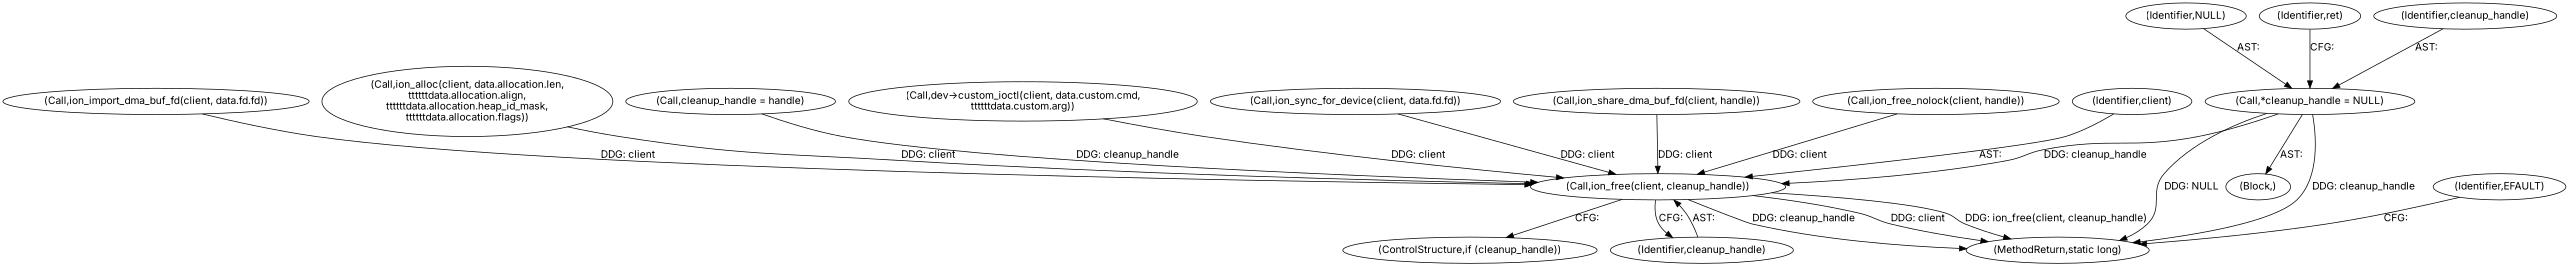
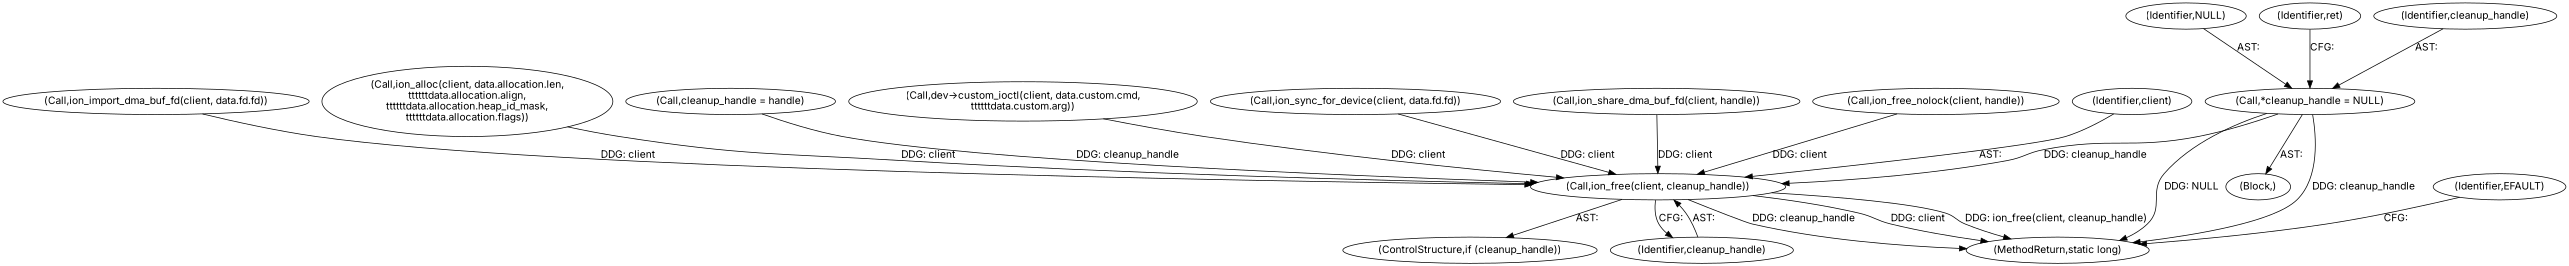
(1588, 219) -> (1588, 219)
